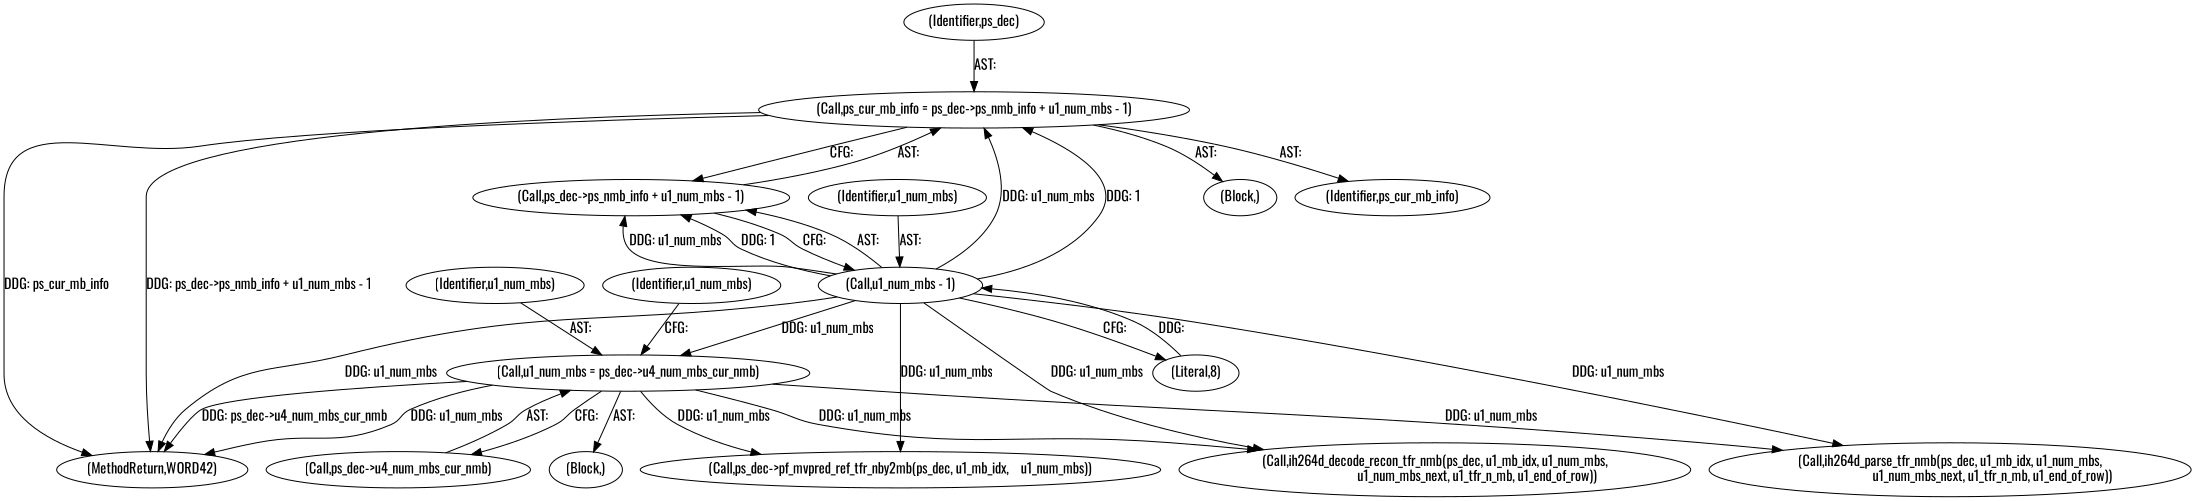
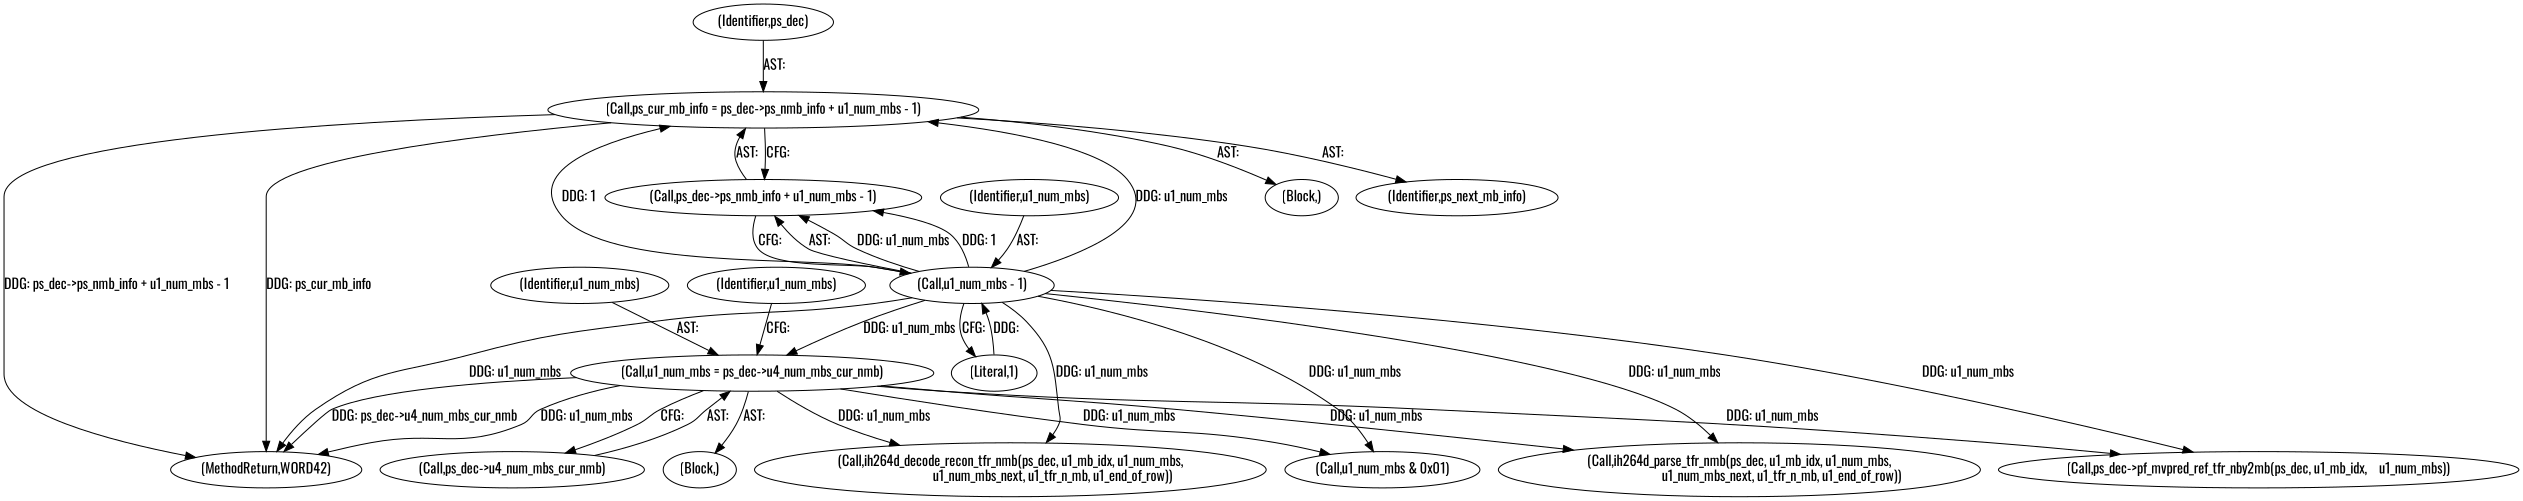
(1393, 198) -> (1457, 198)
(1196, 373) -> (994, 373)
none -> (1382, 470)
